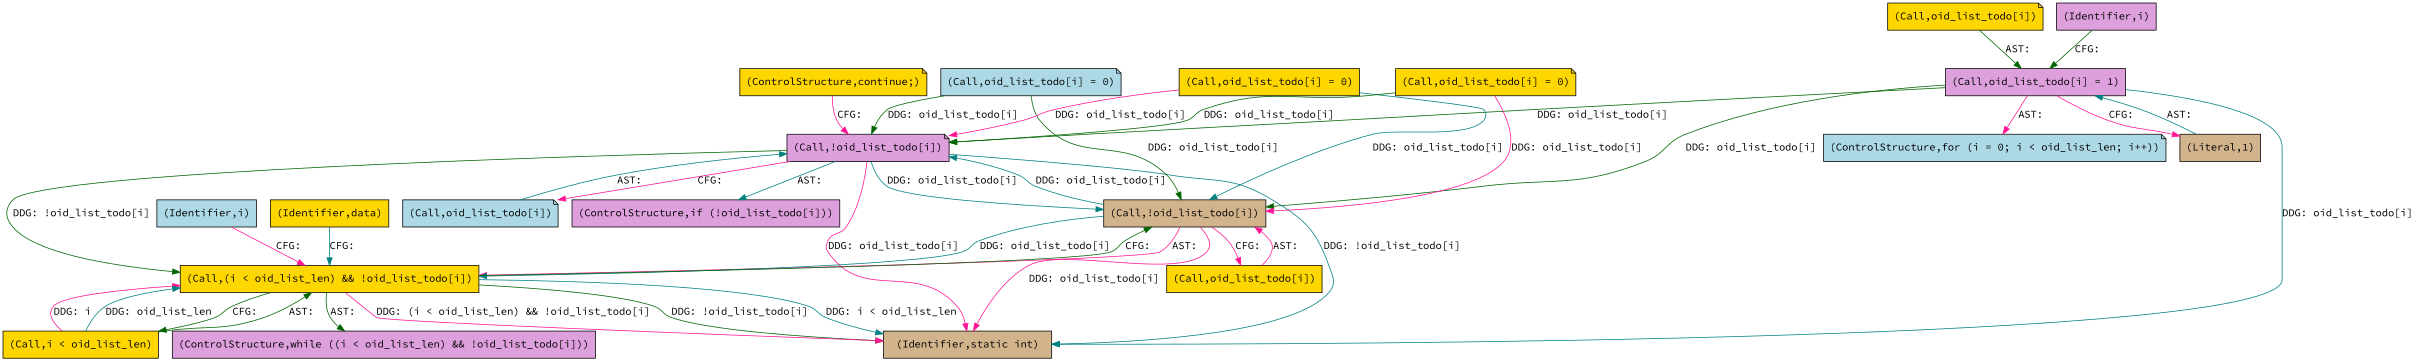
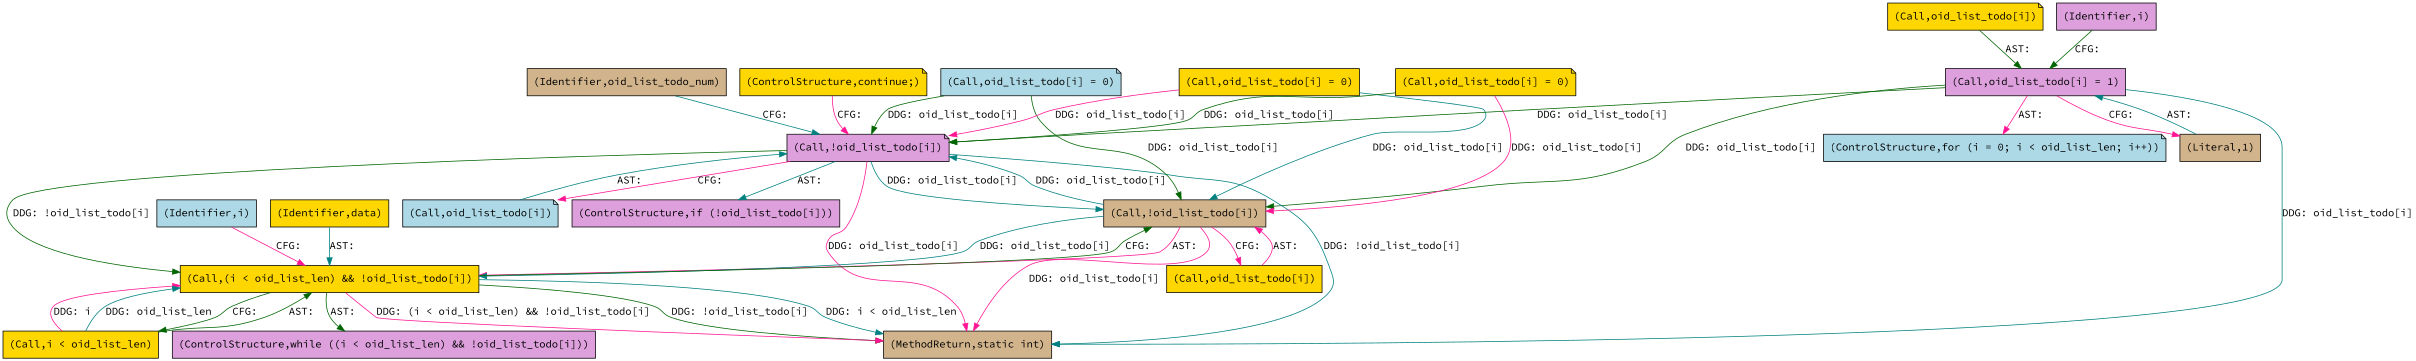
none -> (627, 82)
(345, 246) -> (345, 246)
(968, 345) -> (968, 345)
